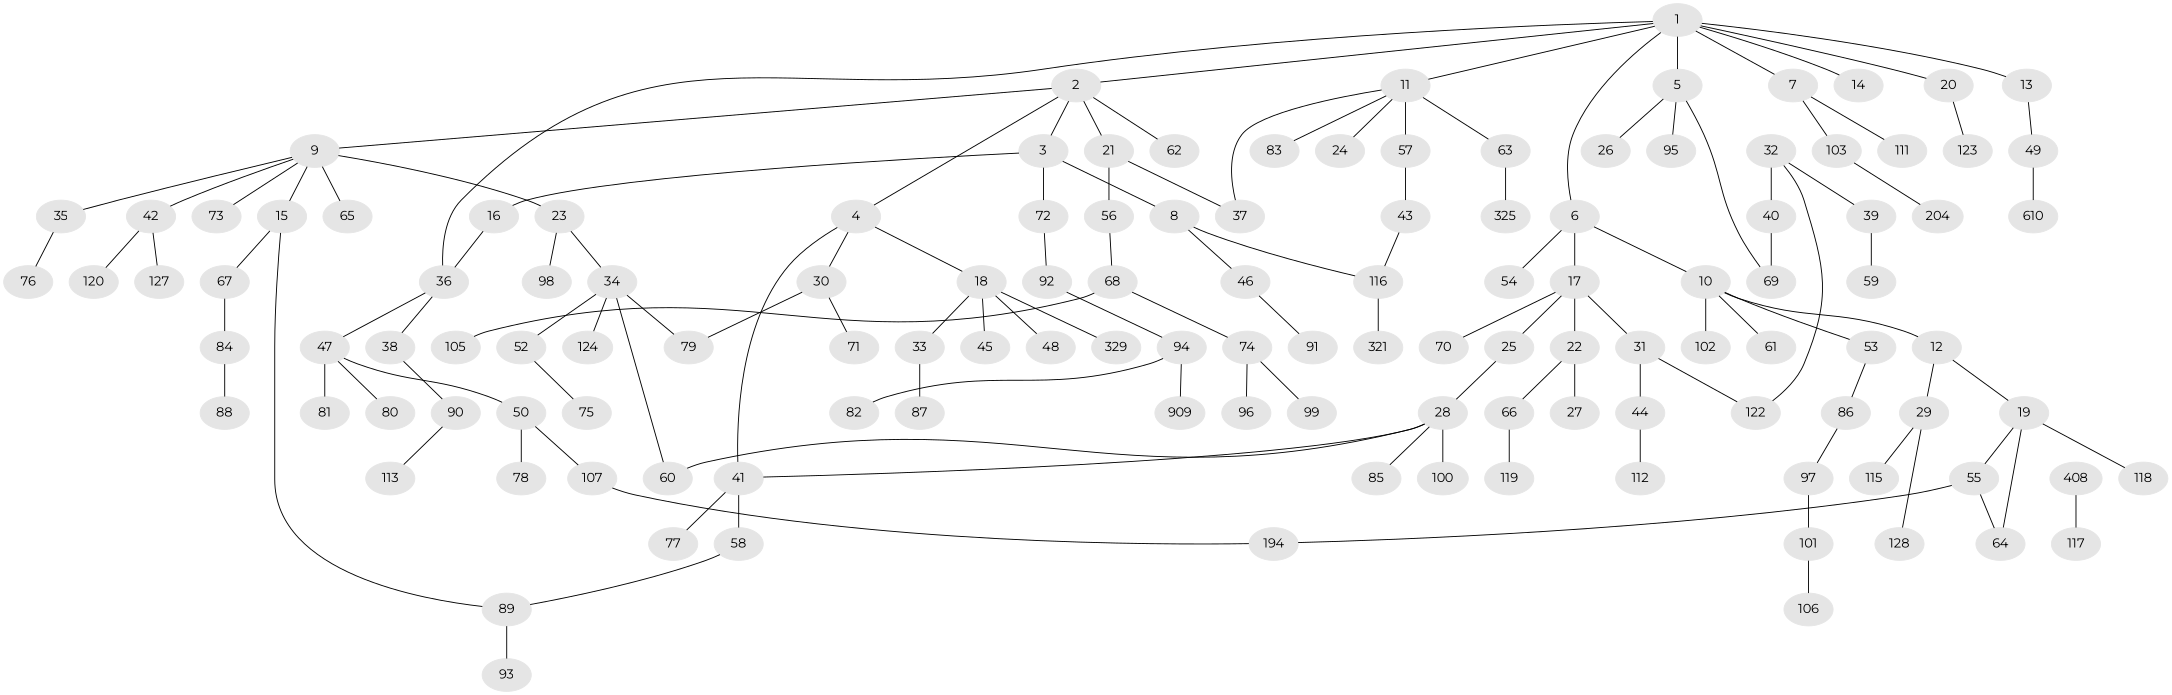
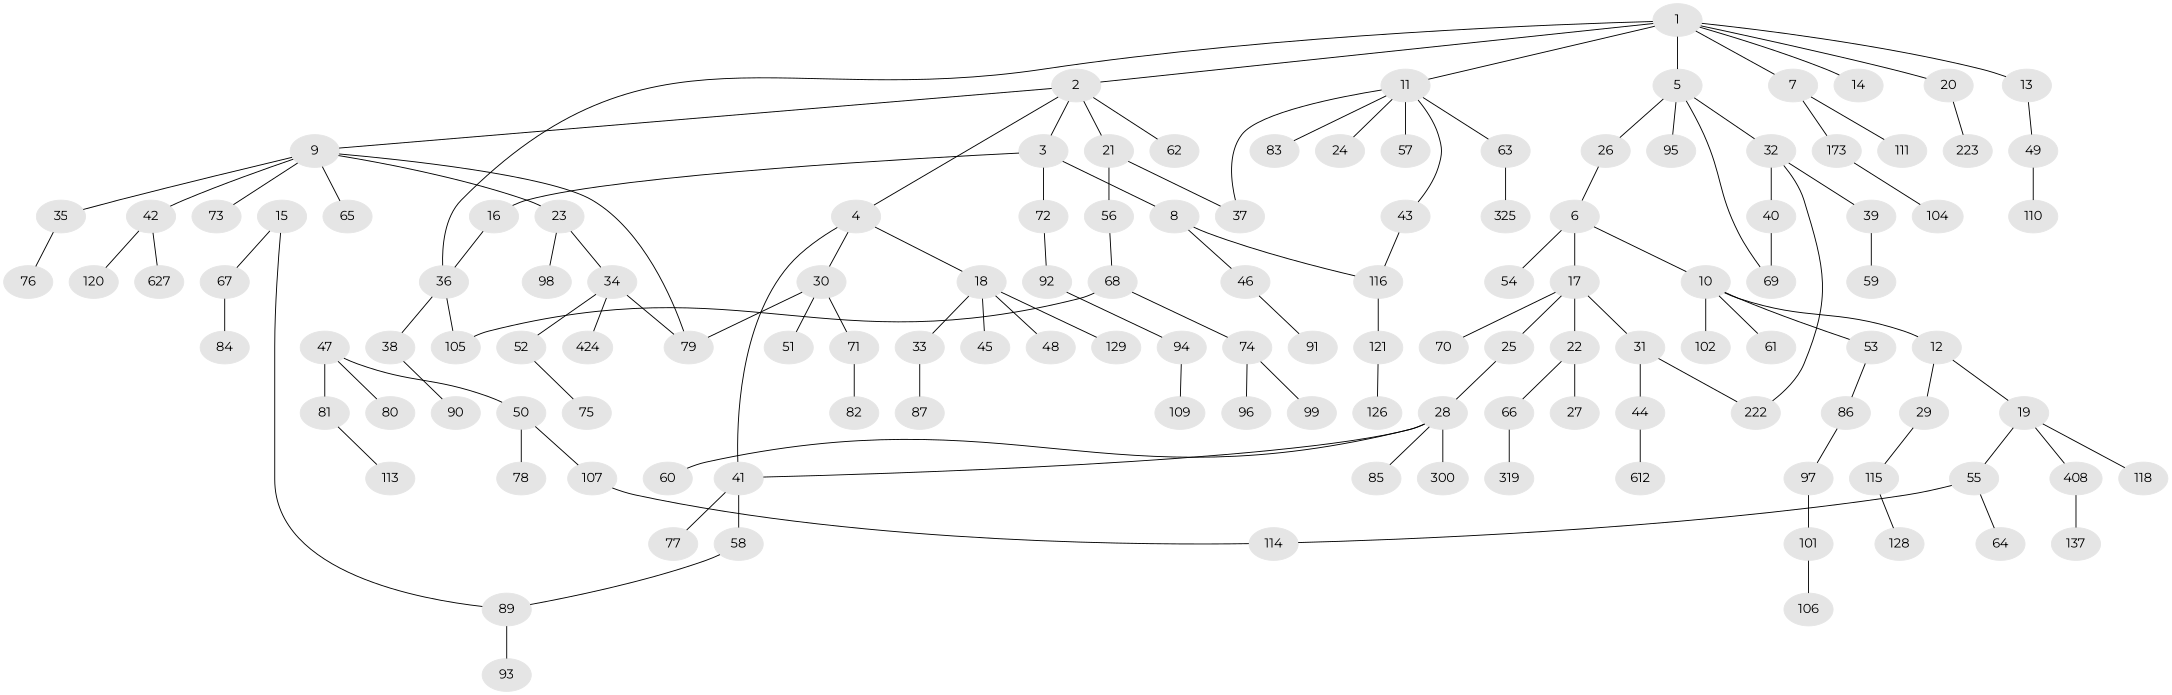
(1590, 104) -> (1590, 184)
none -> (1724, 118)
(1837, 151) -> (1837, 151)
(1968, 151) -> (1968, 151)
(298, 184) -> (547, 184)
(1406, 184) -> (1441, 151)
(1938, 217) -> (1938, 217)
(2033, 217) -> (2033, 217)
(159, 282) -> (159, 282)
(384, 315) -> (450, 315)
(588, 348) -> (588, 348)
none -> (789, 348)
(1116, 348) -> (1116, 348)
(1378, 348) -> (1378, 348)
(640, 380) -> none
(1018, 380) -> (854, 380)
(225, 413) -> none
(1180, 413) -> (1180, 413)
none -> (1377, 413)
(1756, 413) -> (1756, 413)
(423, 446) -> (357, 446)
(1912, 478) -> (1887, 511)
(2012, 478) -> (2050, 446)
(1443, 479) -> (1443, 479)
(1509, 479) -> (1509, 479)
(1640, 479) -> (1640, 479)
(1274, 544) -> (1274, 544)
(2076, 544) -> (2076, 544)
